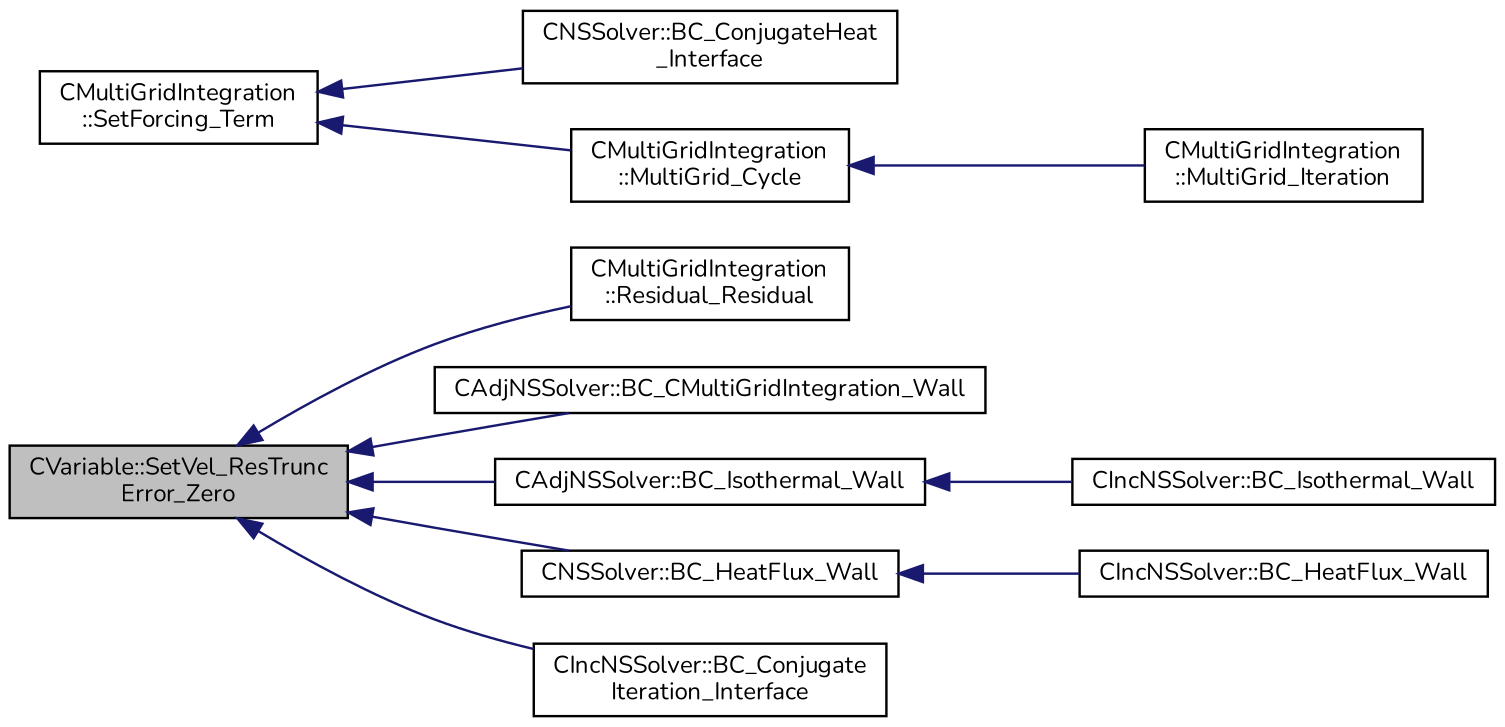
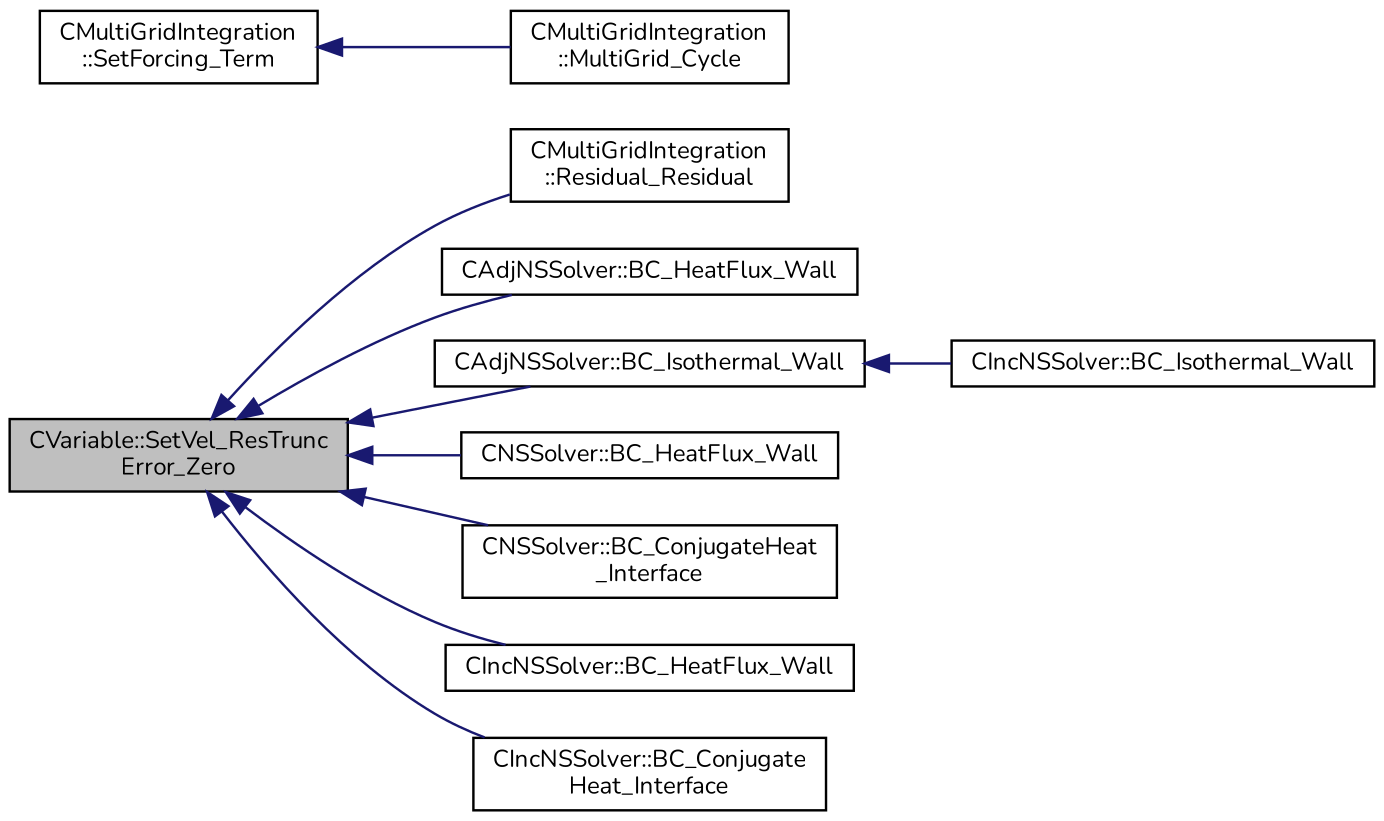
(433, 79) -> (426, 511)
(1284, 165) -> none
(710, 390) -> (650, 272)
(1001, 574) -> (369, 589)
(710, 680) -> (650, 774)
